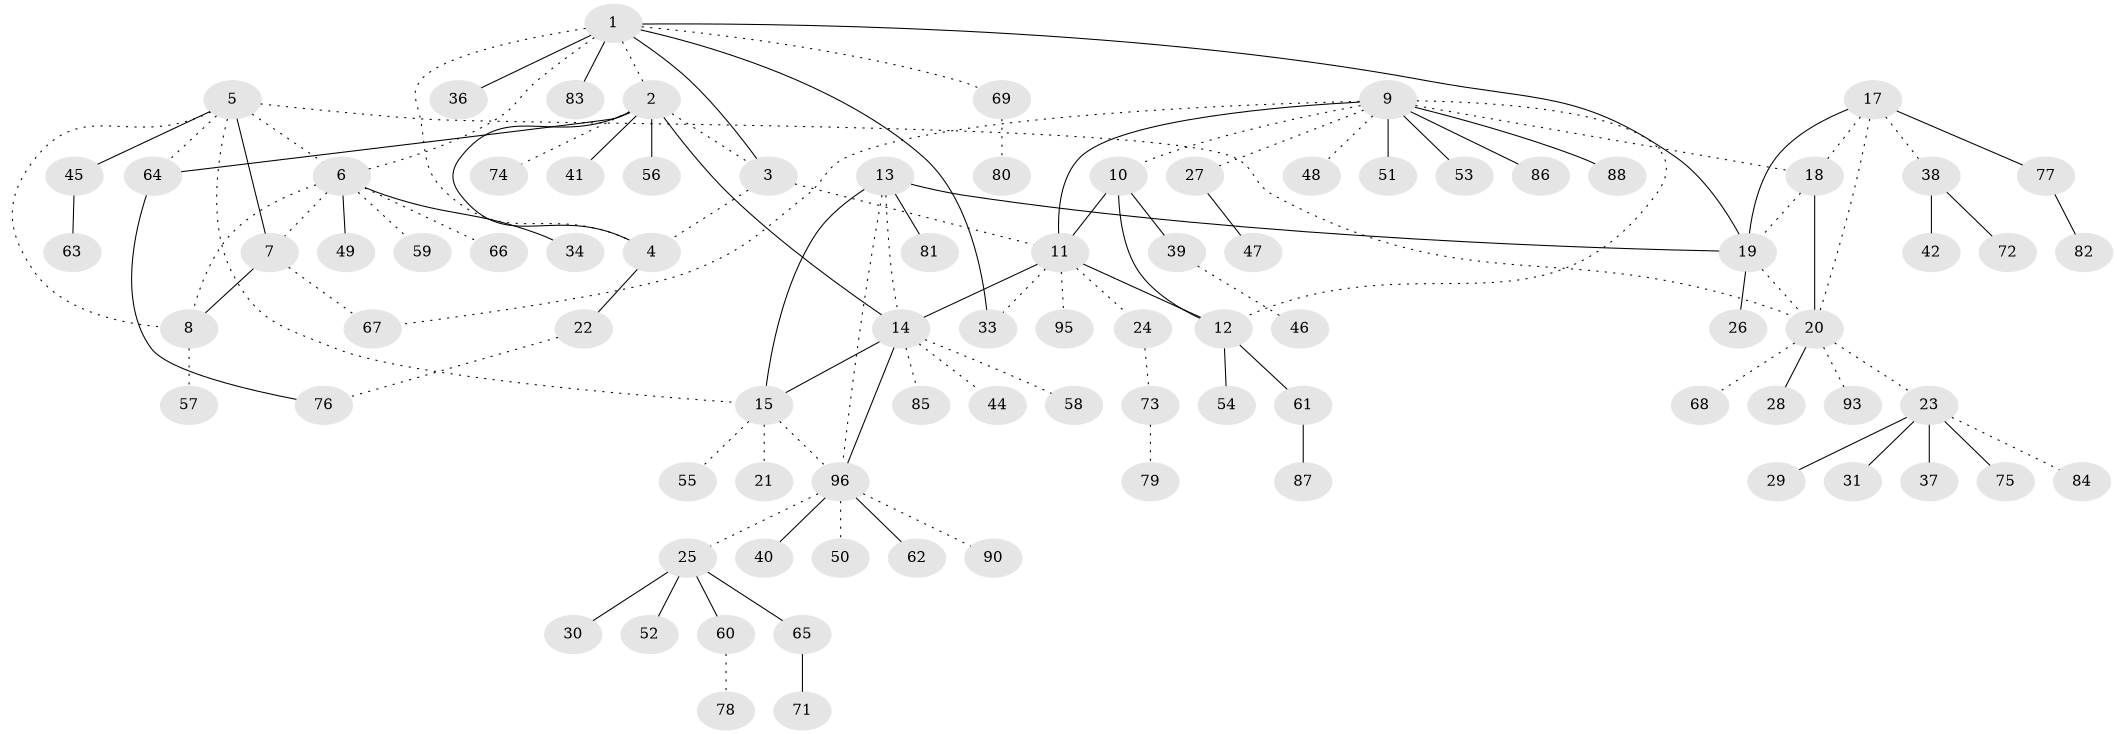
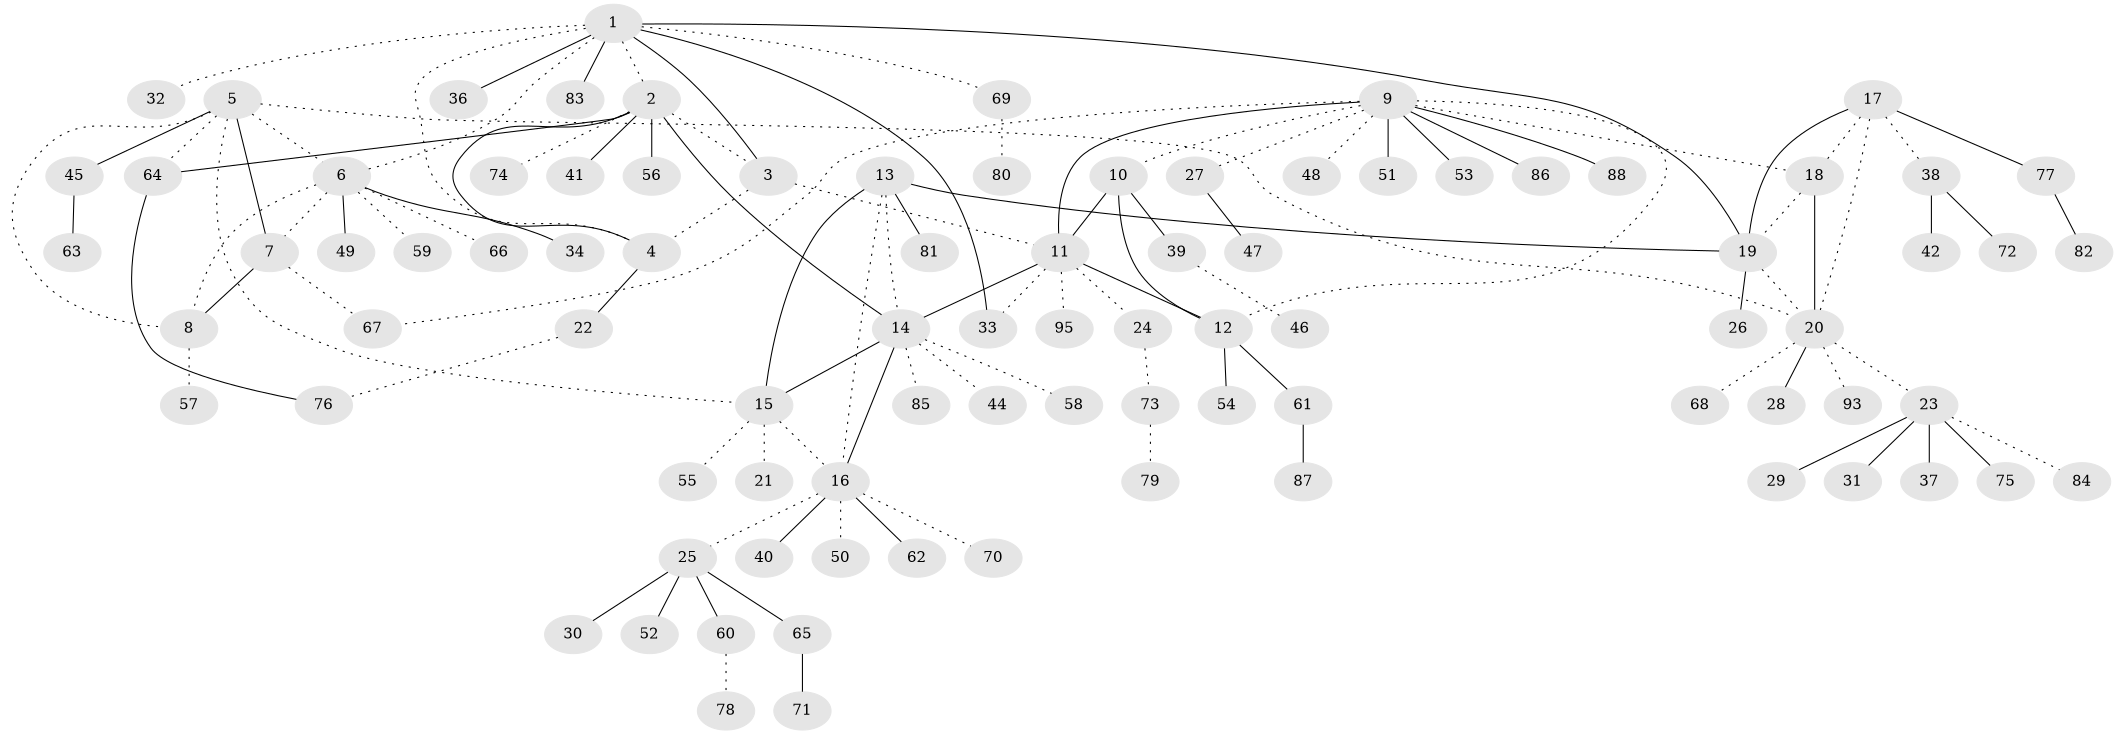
none -> (156, 100)
(841, 482) -> (841, 482)
(993, 558) -> (993, 558)
